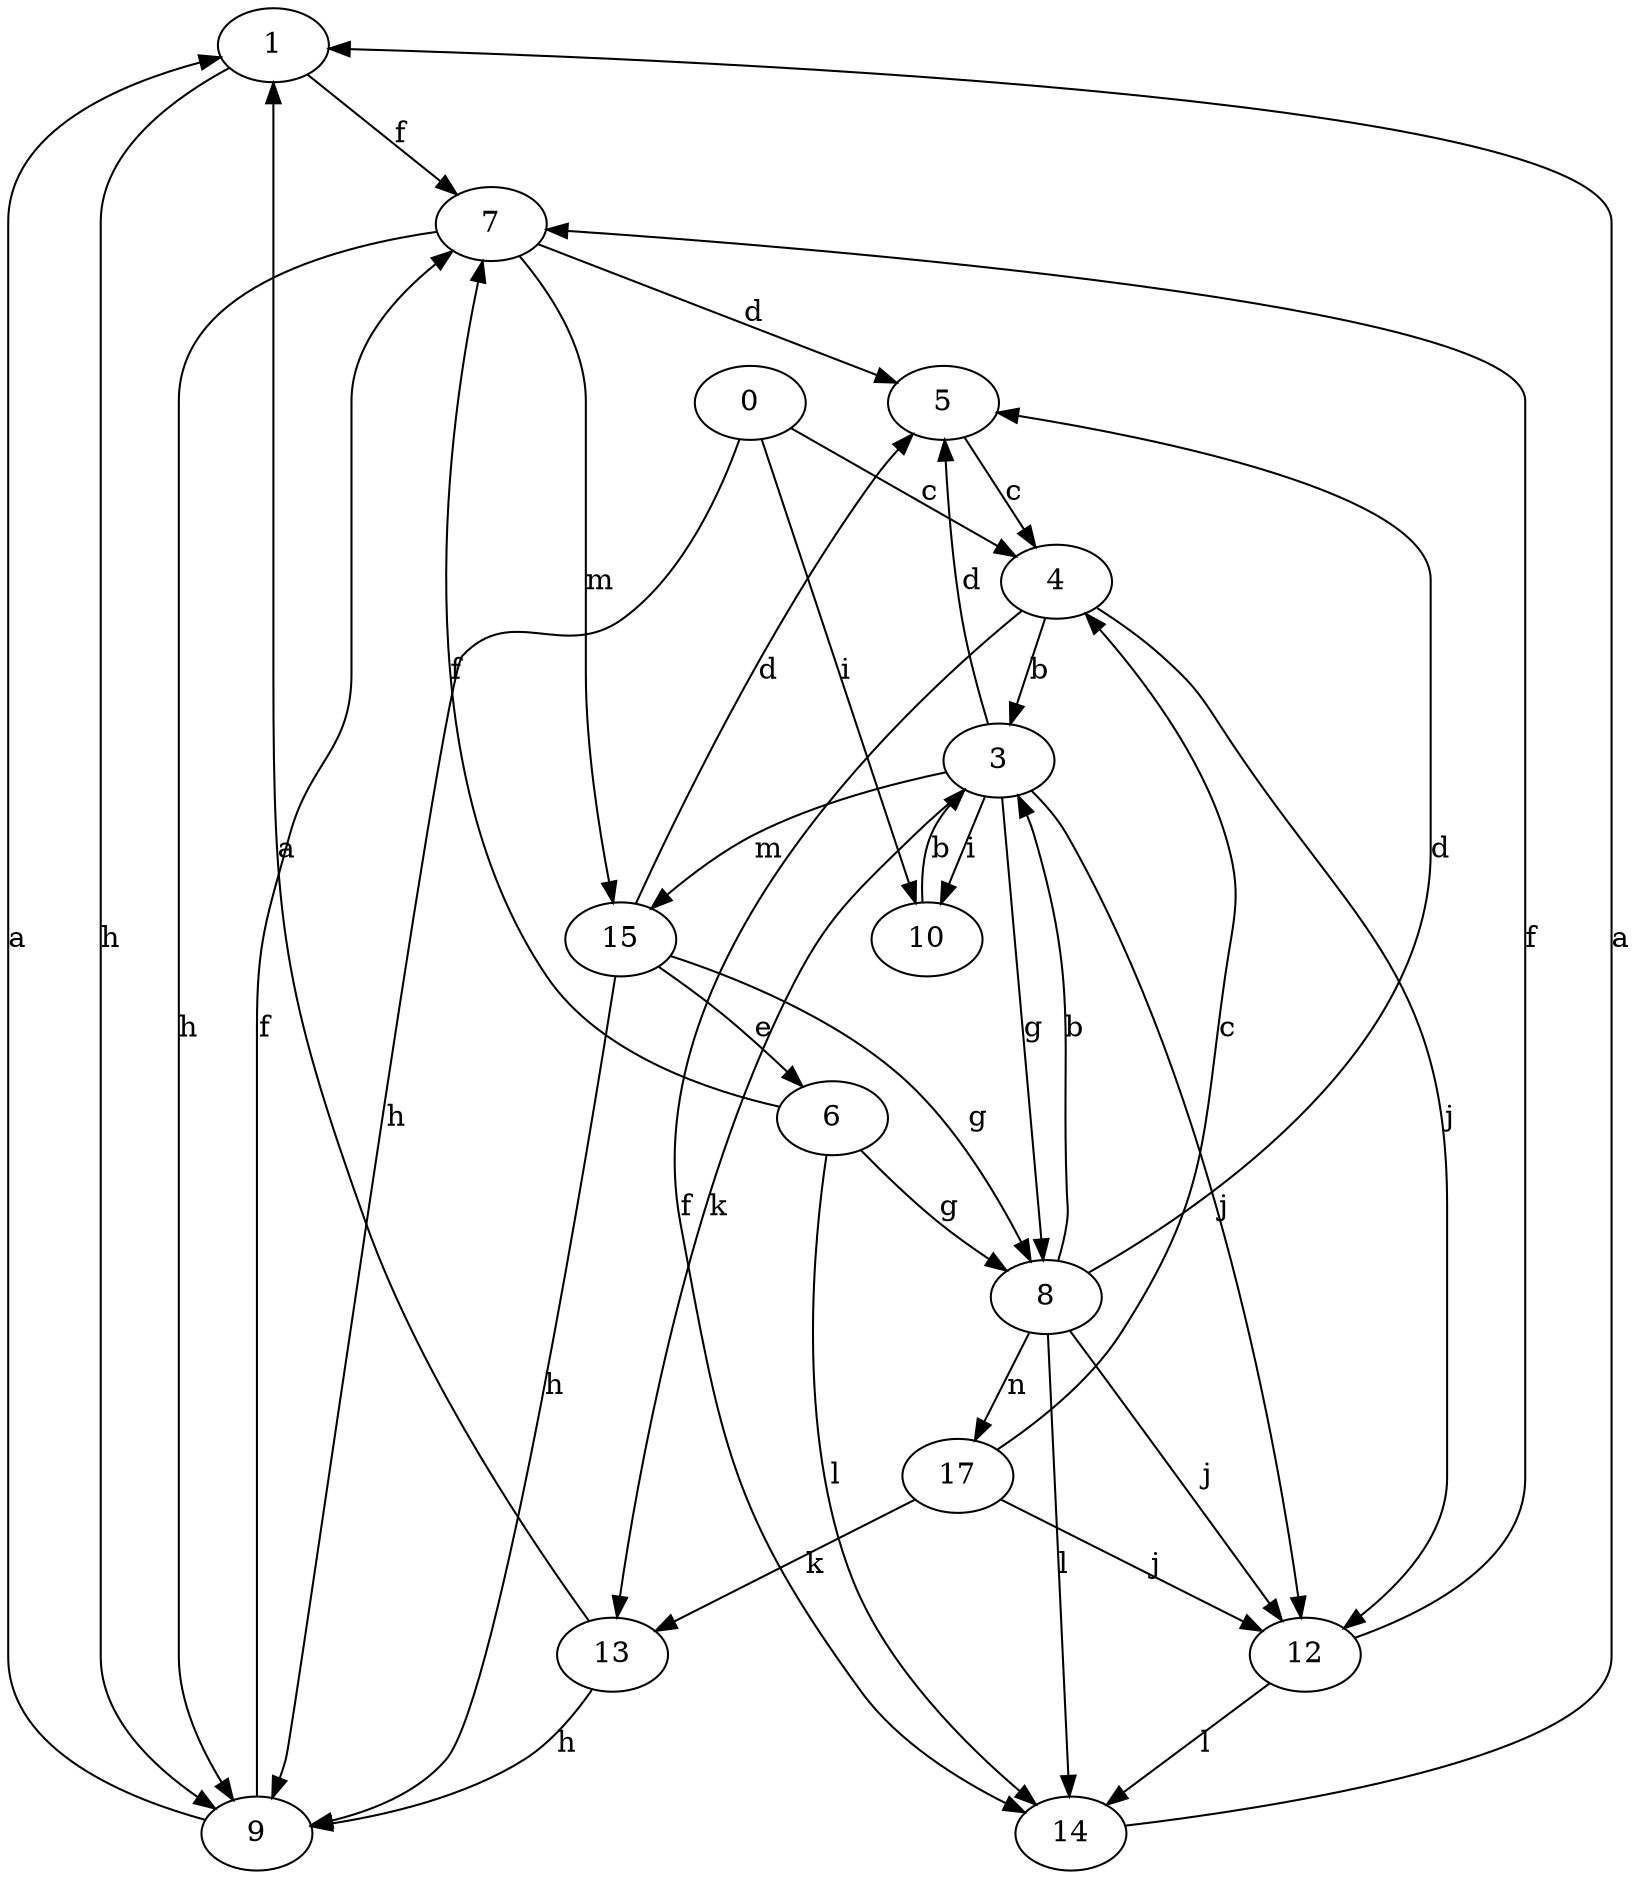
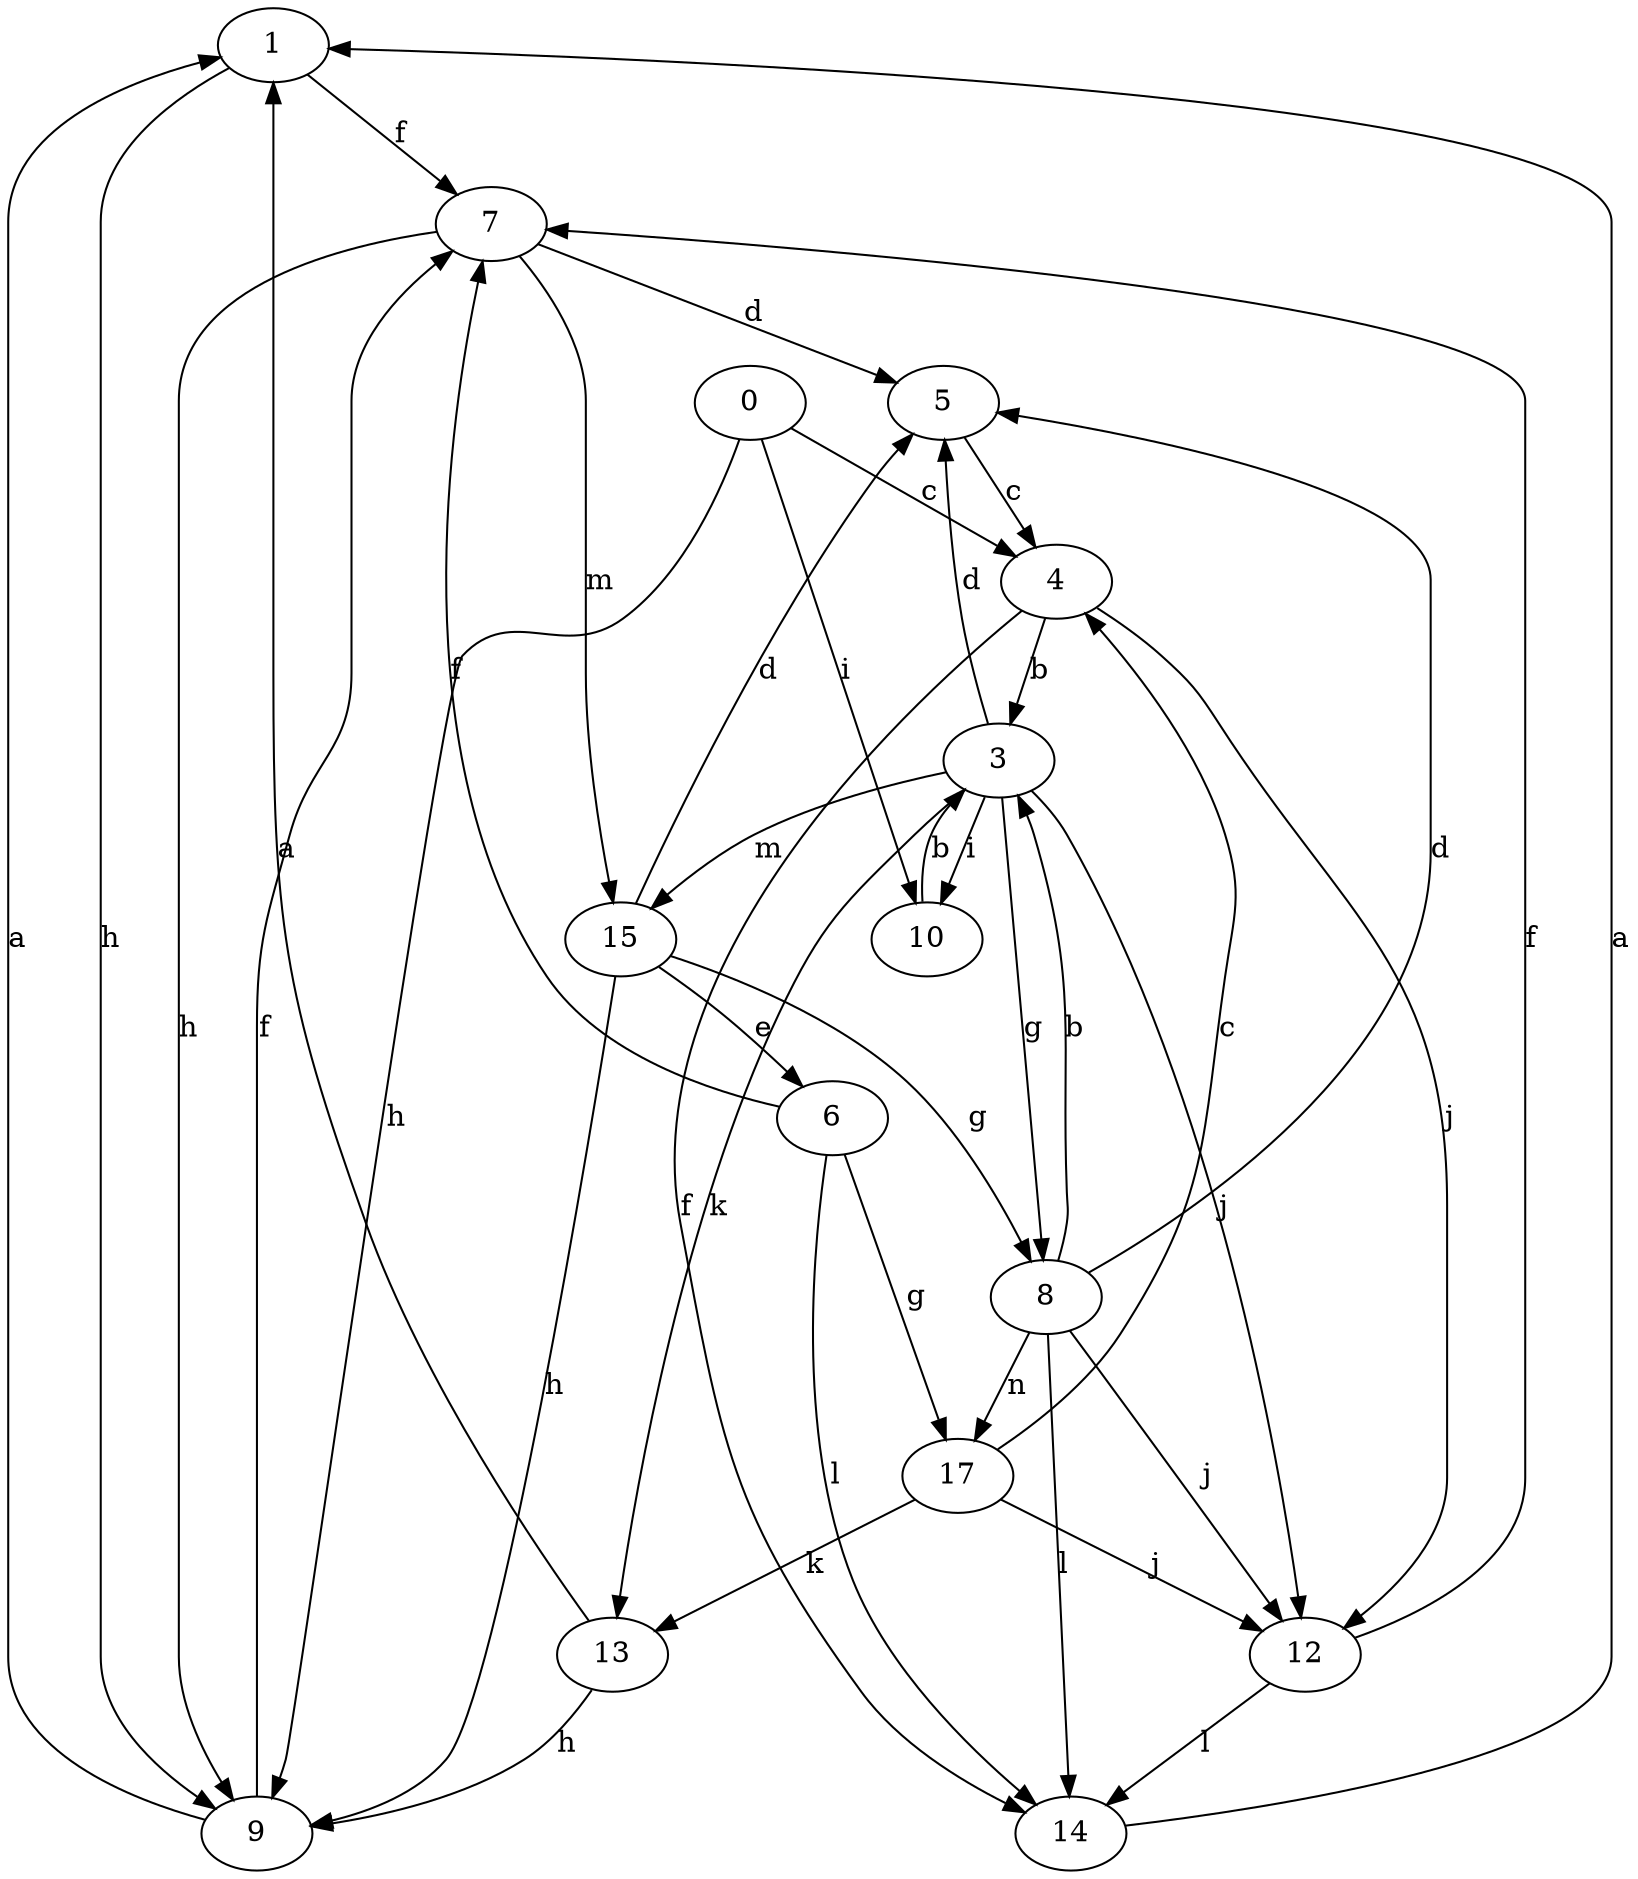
(922, 1209) -> (892, 1287)
